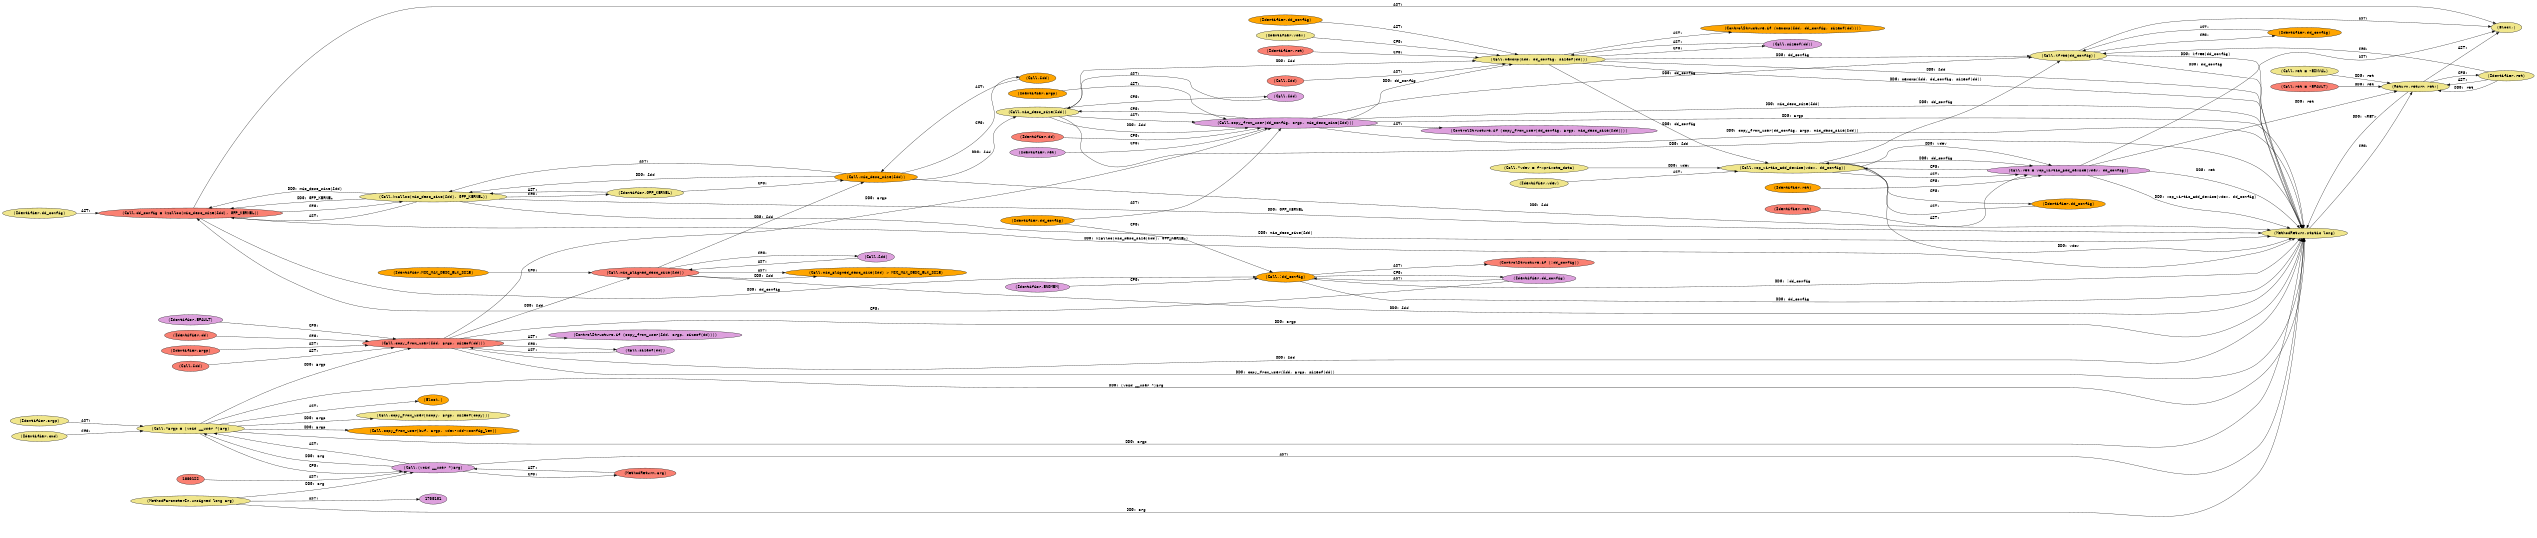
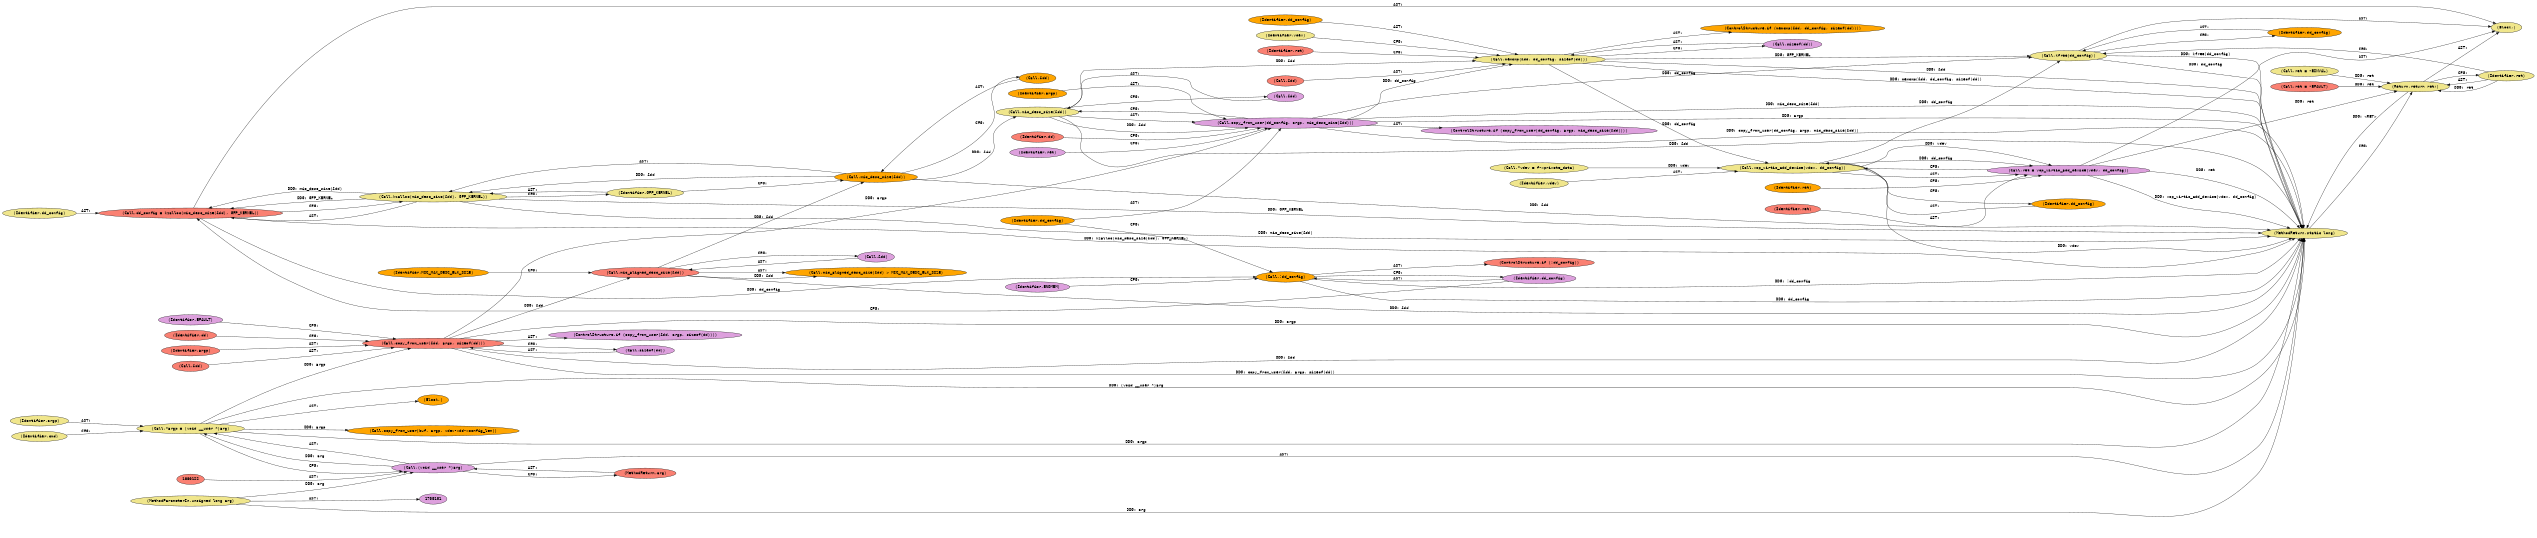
(1793, 55) -> (1793, 55)
(433, 415) -> none
